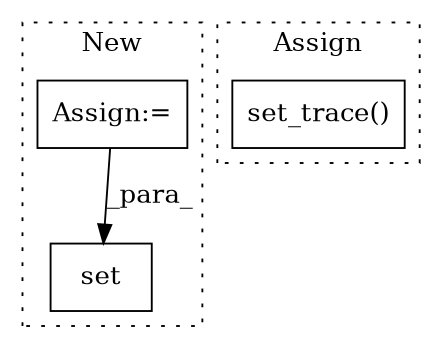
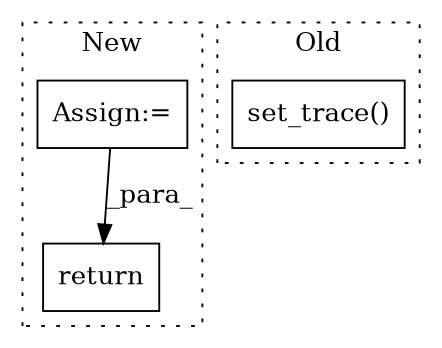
(319, 44) -> (319, 44)
(101, 277) -> (101, 277)
